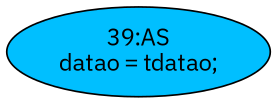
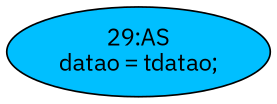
(139, 52) -> (139, 52)
